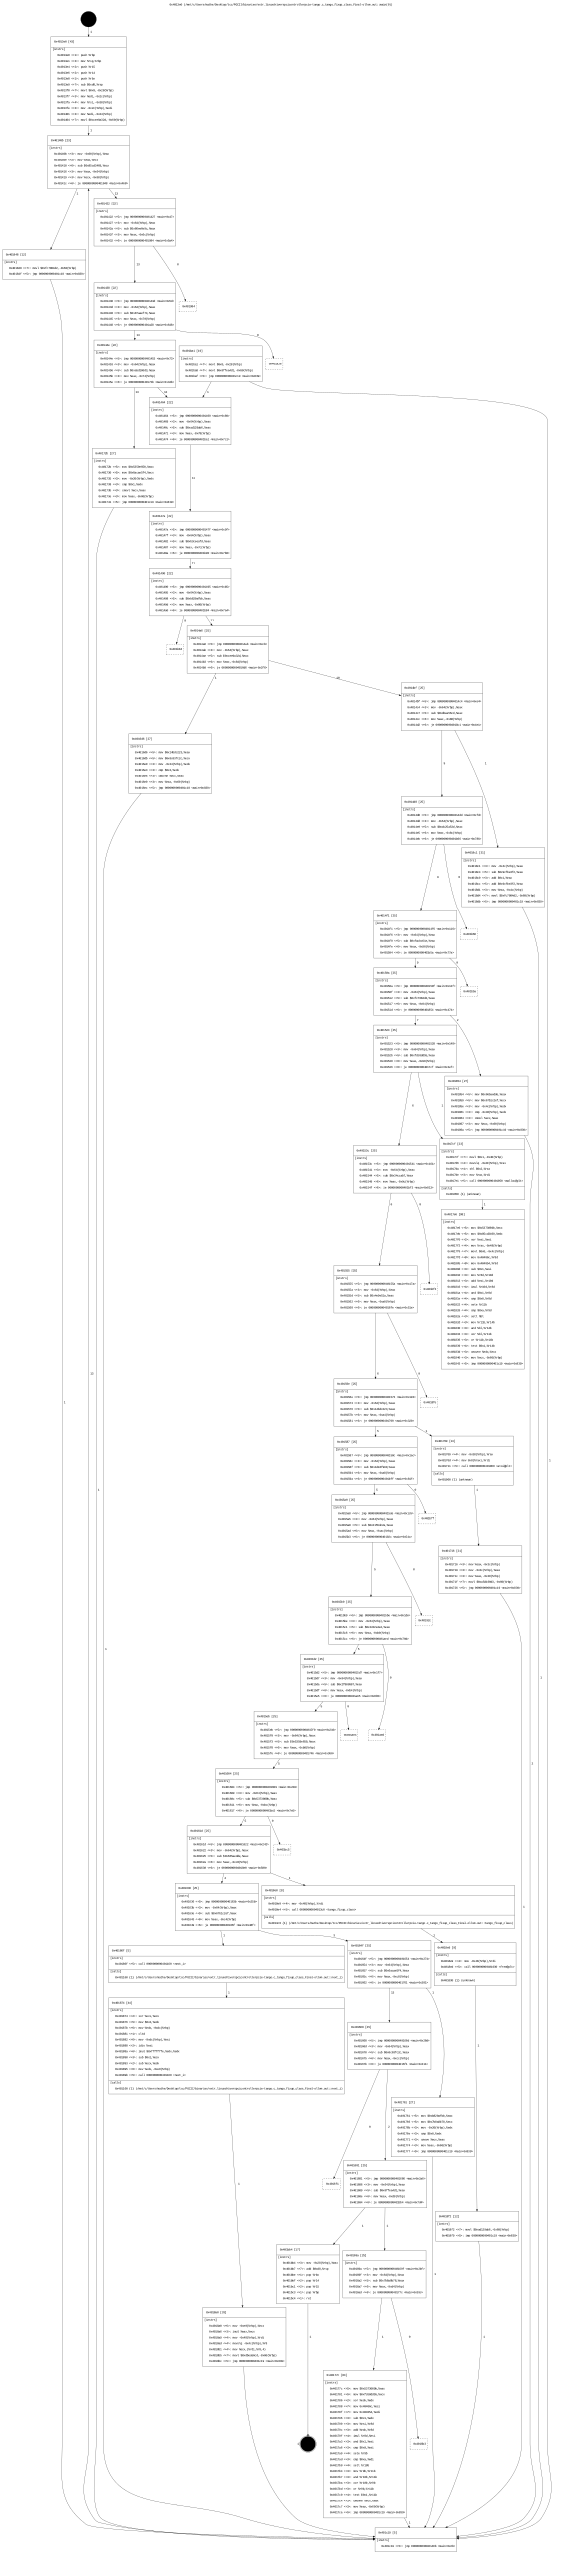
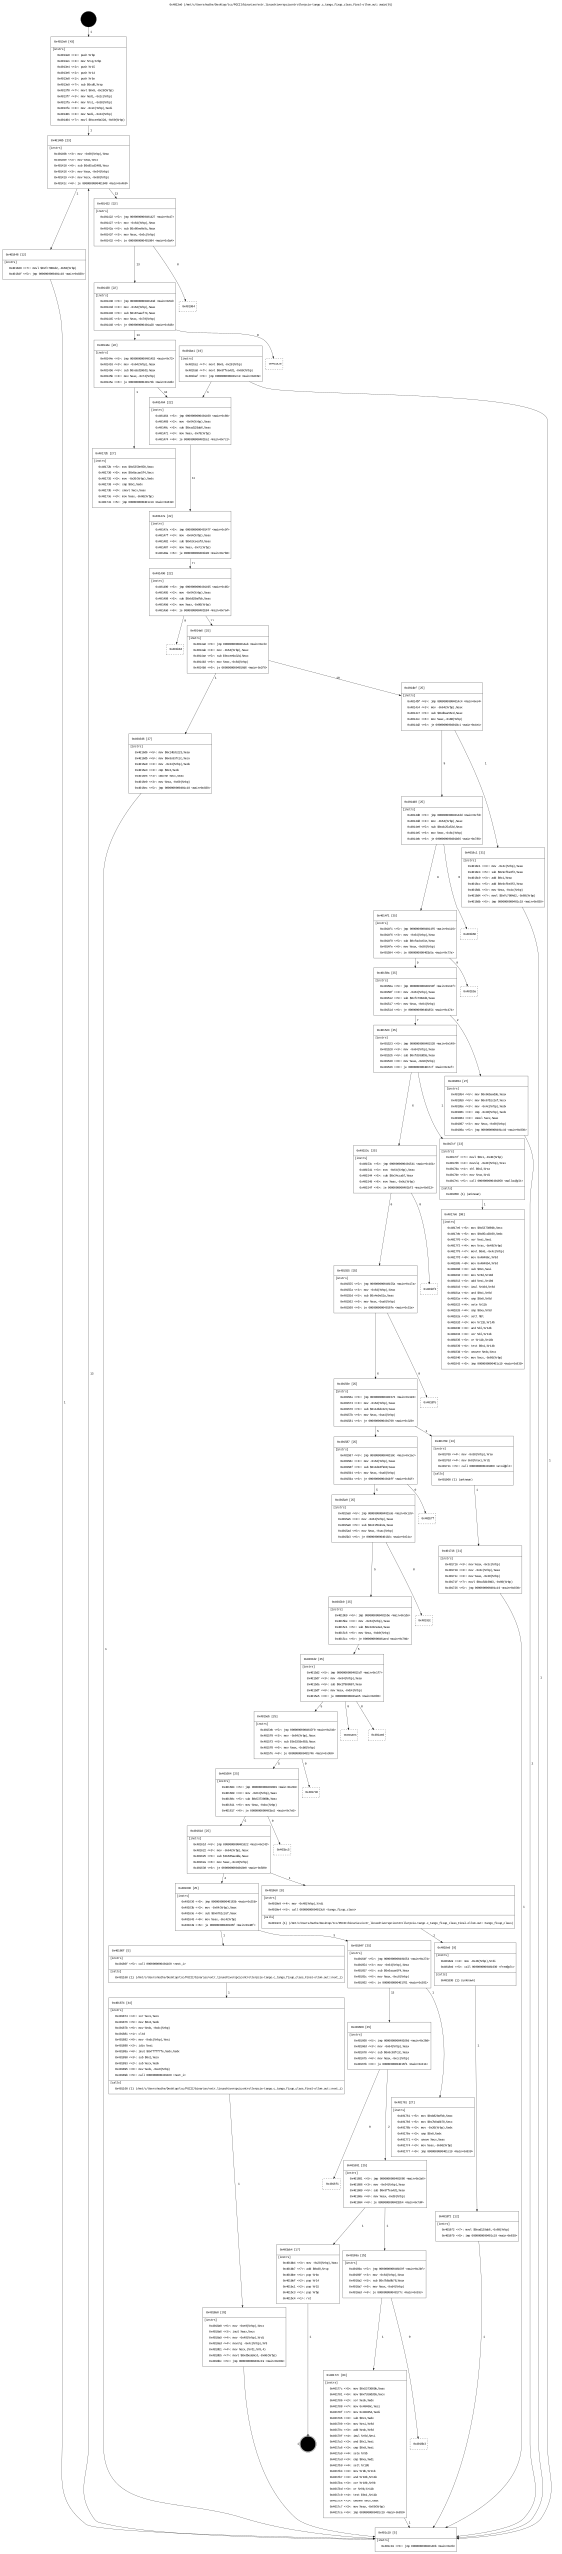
(136, 392) -> (136, 392)
(96, 1649) -> none
(388, 1686) -> (365, 1715)
none -> (311, 1792)
(433, 2342) -> none
